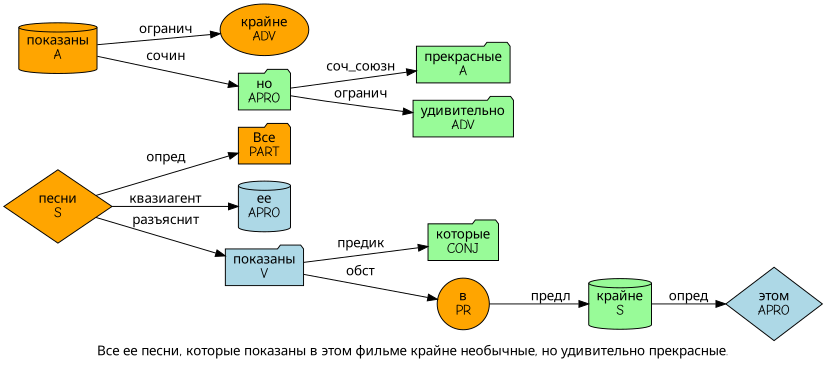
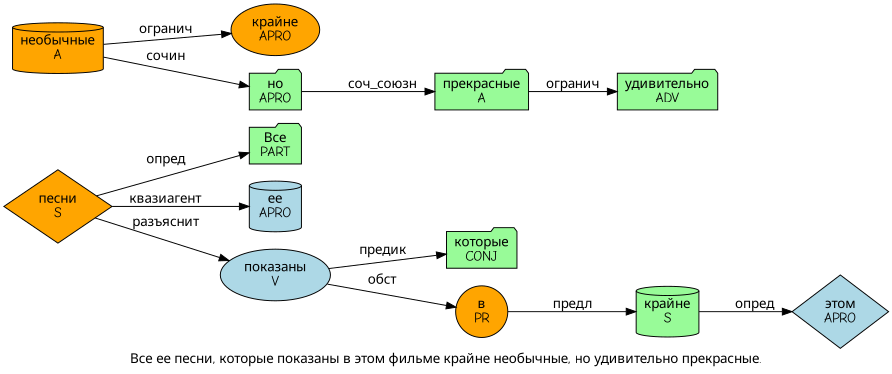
(264, 30) -> (275, 30)
(58, 48) -> (58, 48)
(347, 104) -> (568, 92)
(264, 146) -> (275, 146)
(264, 267) -> (275, 275)
